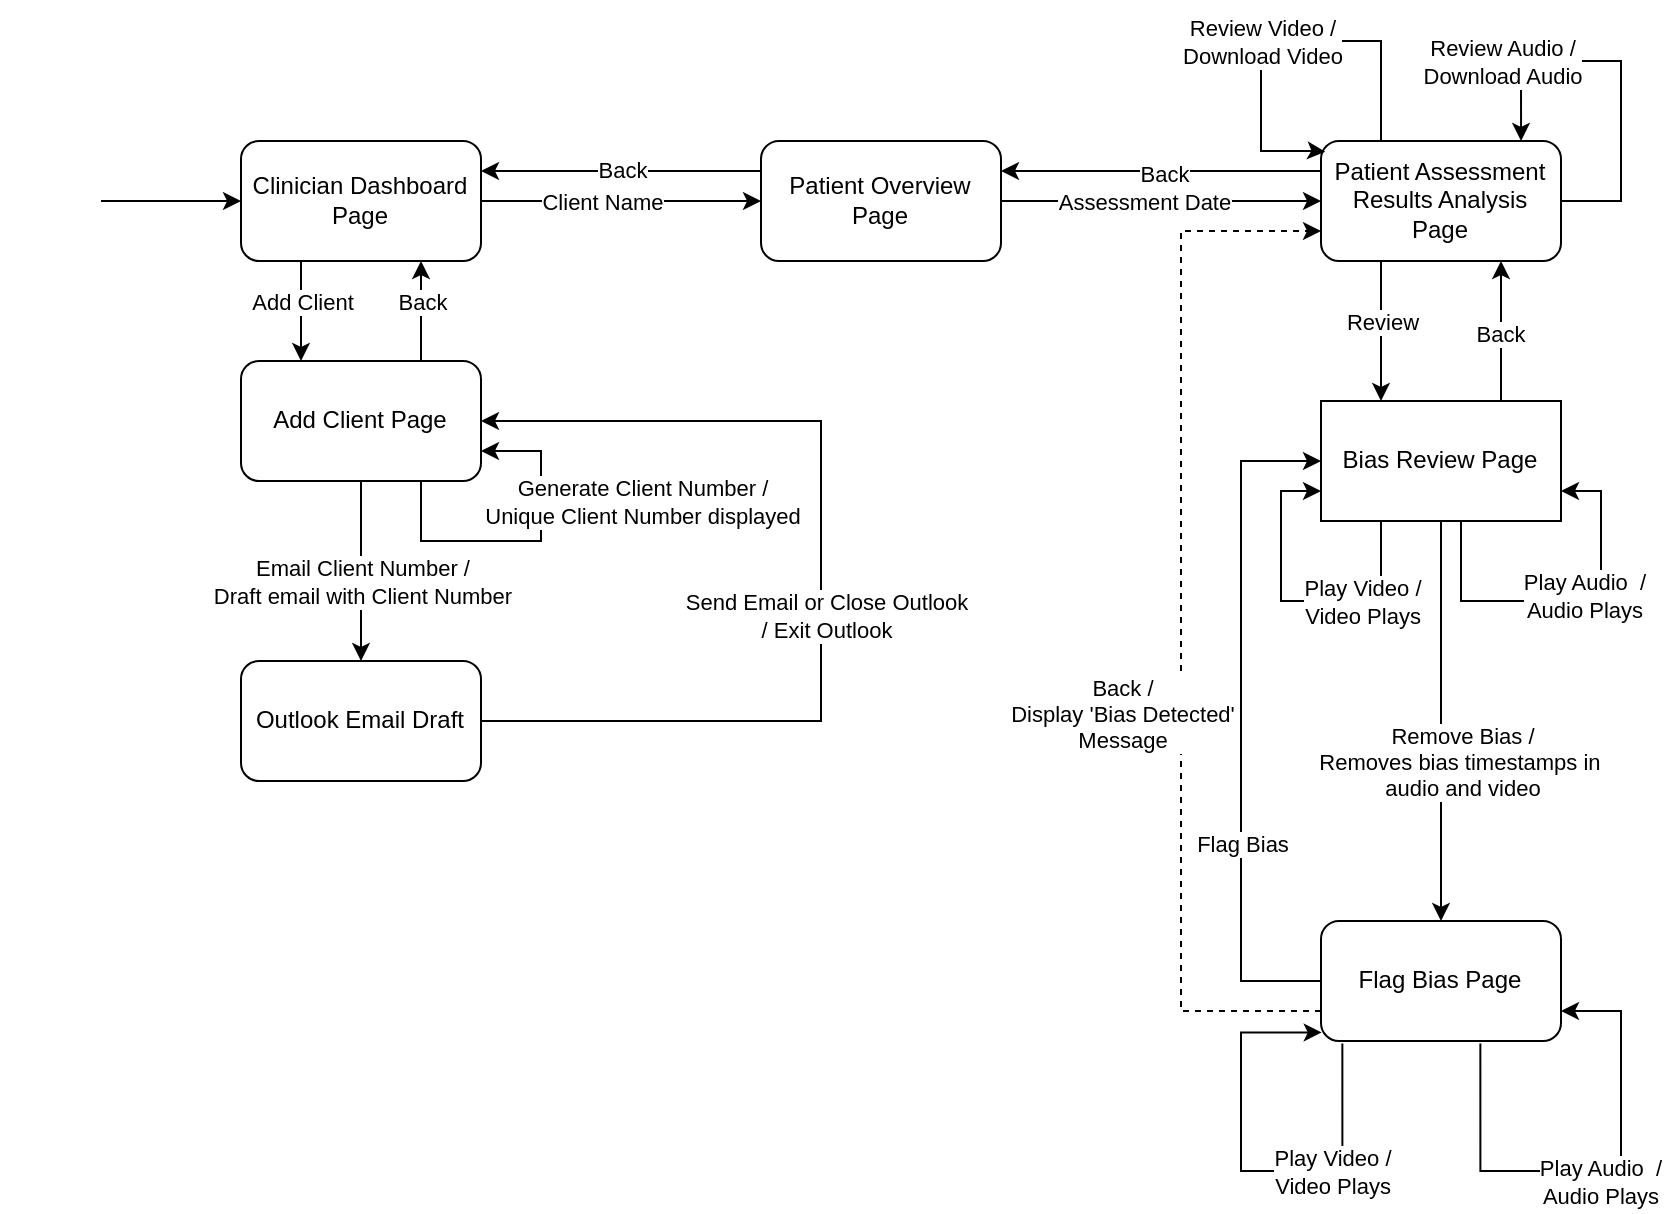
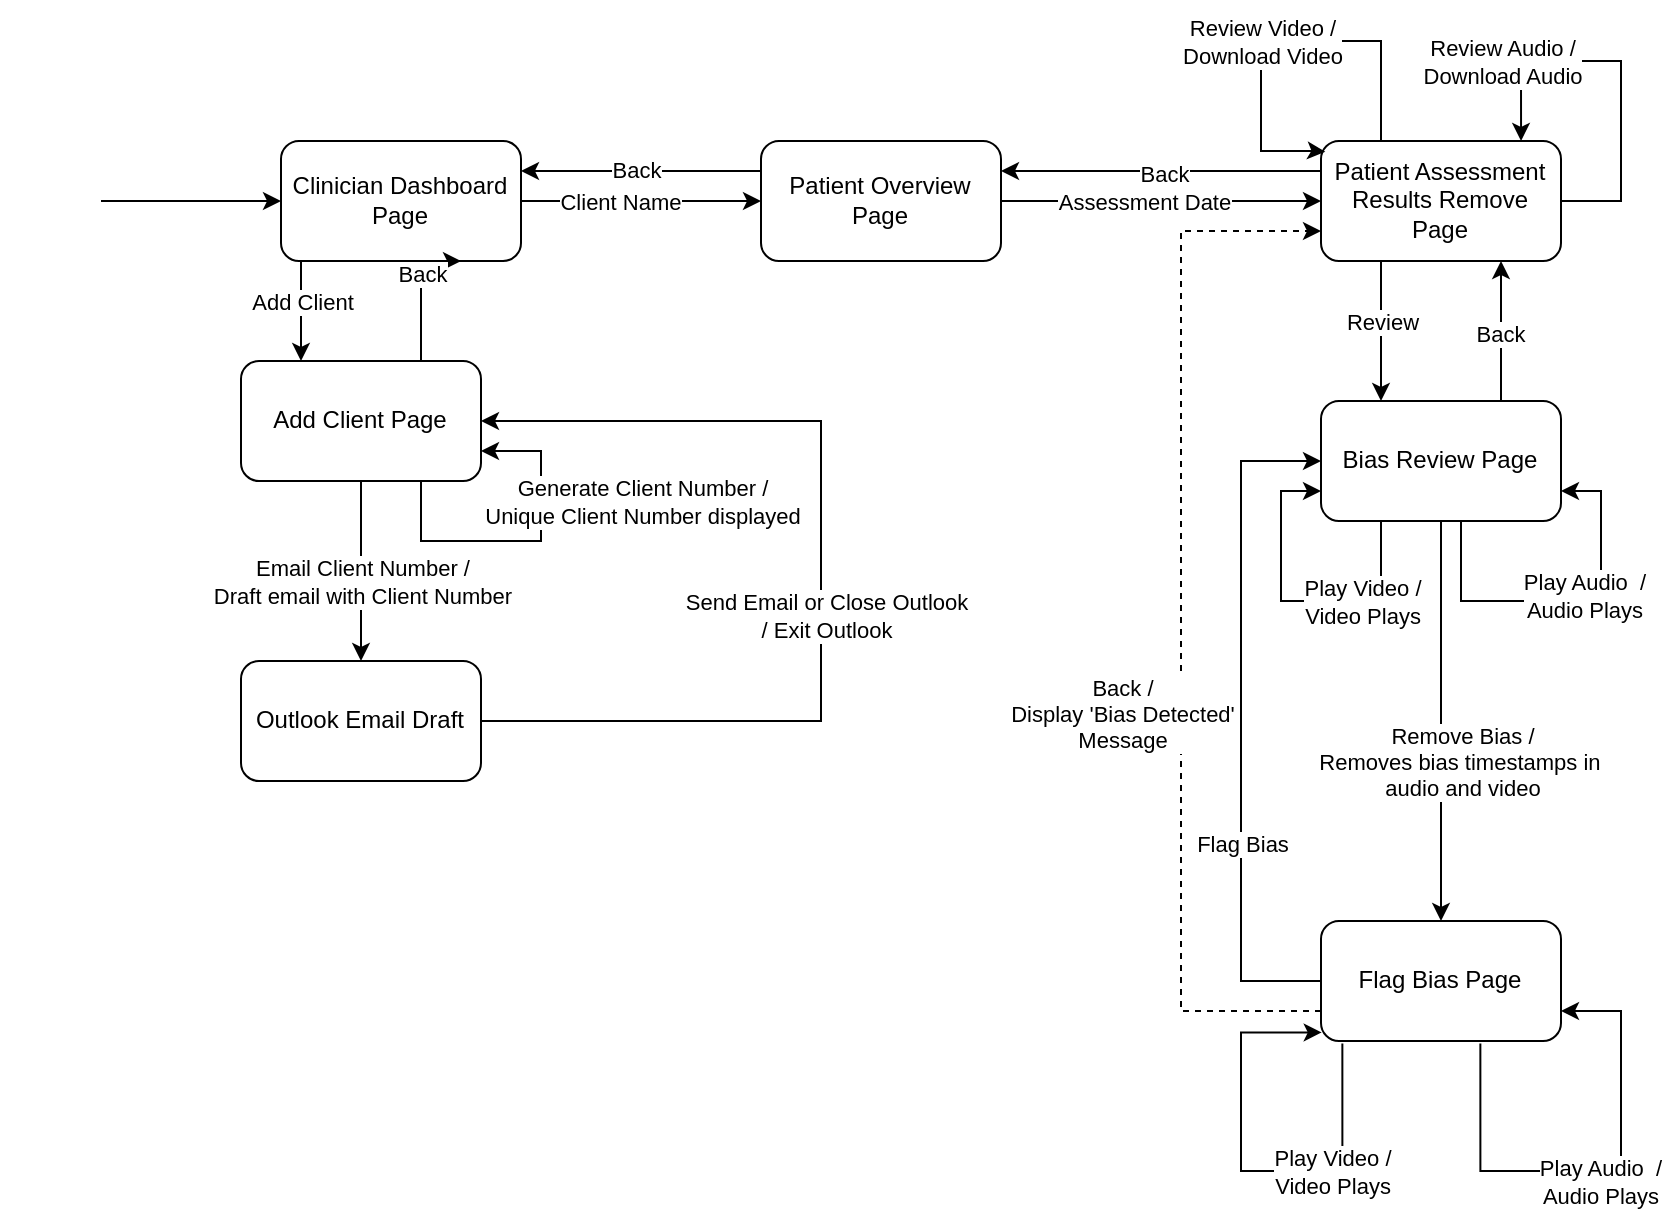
(361, 201) -> (401, 201)
(1441, 201) -> (1441, 201)
(1441, 461) -> (1441, 461)
